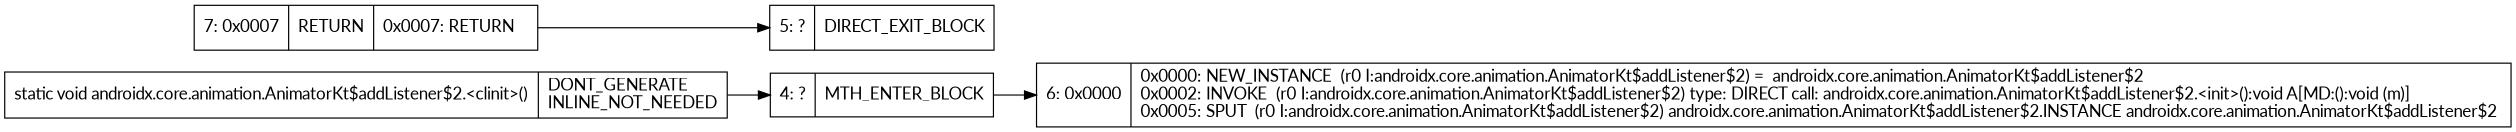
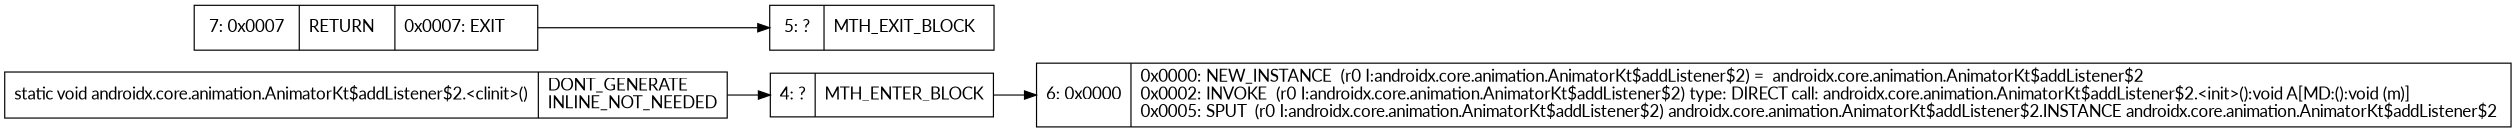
(456, 27) -> (461, 27)
(904, 27) -> (904, 27)
